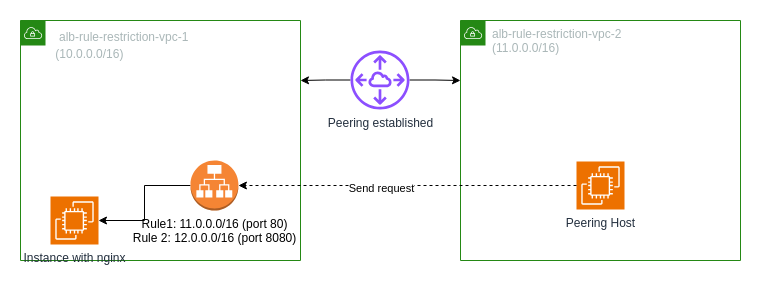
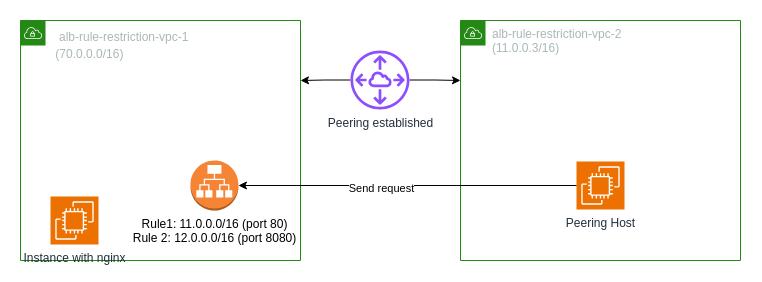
(134, 42) -> (134, 42)
(574, 42) -> (574, 42)
(494, 186) -> (494, 186)
(145, 200) -> none
